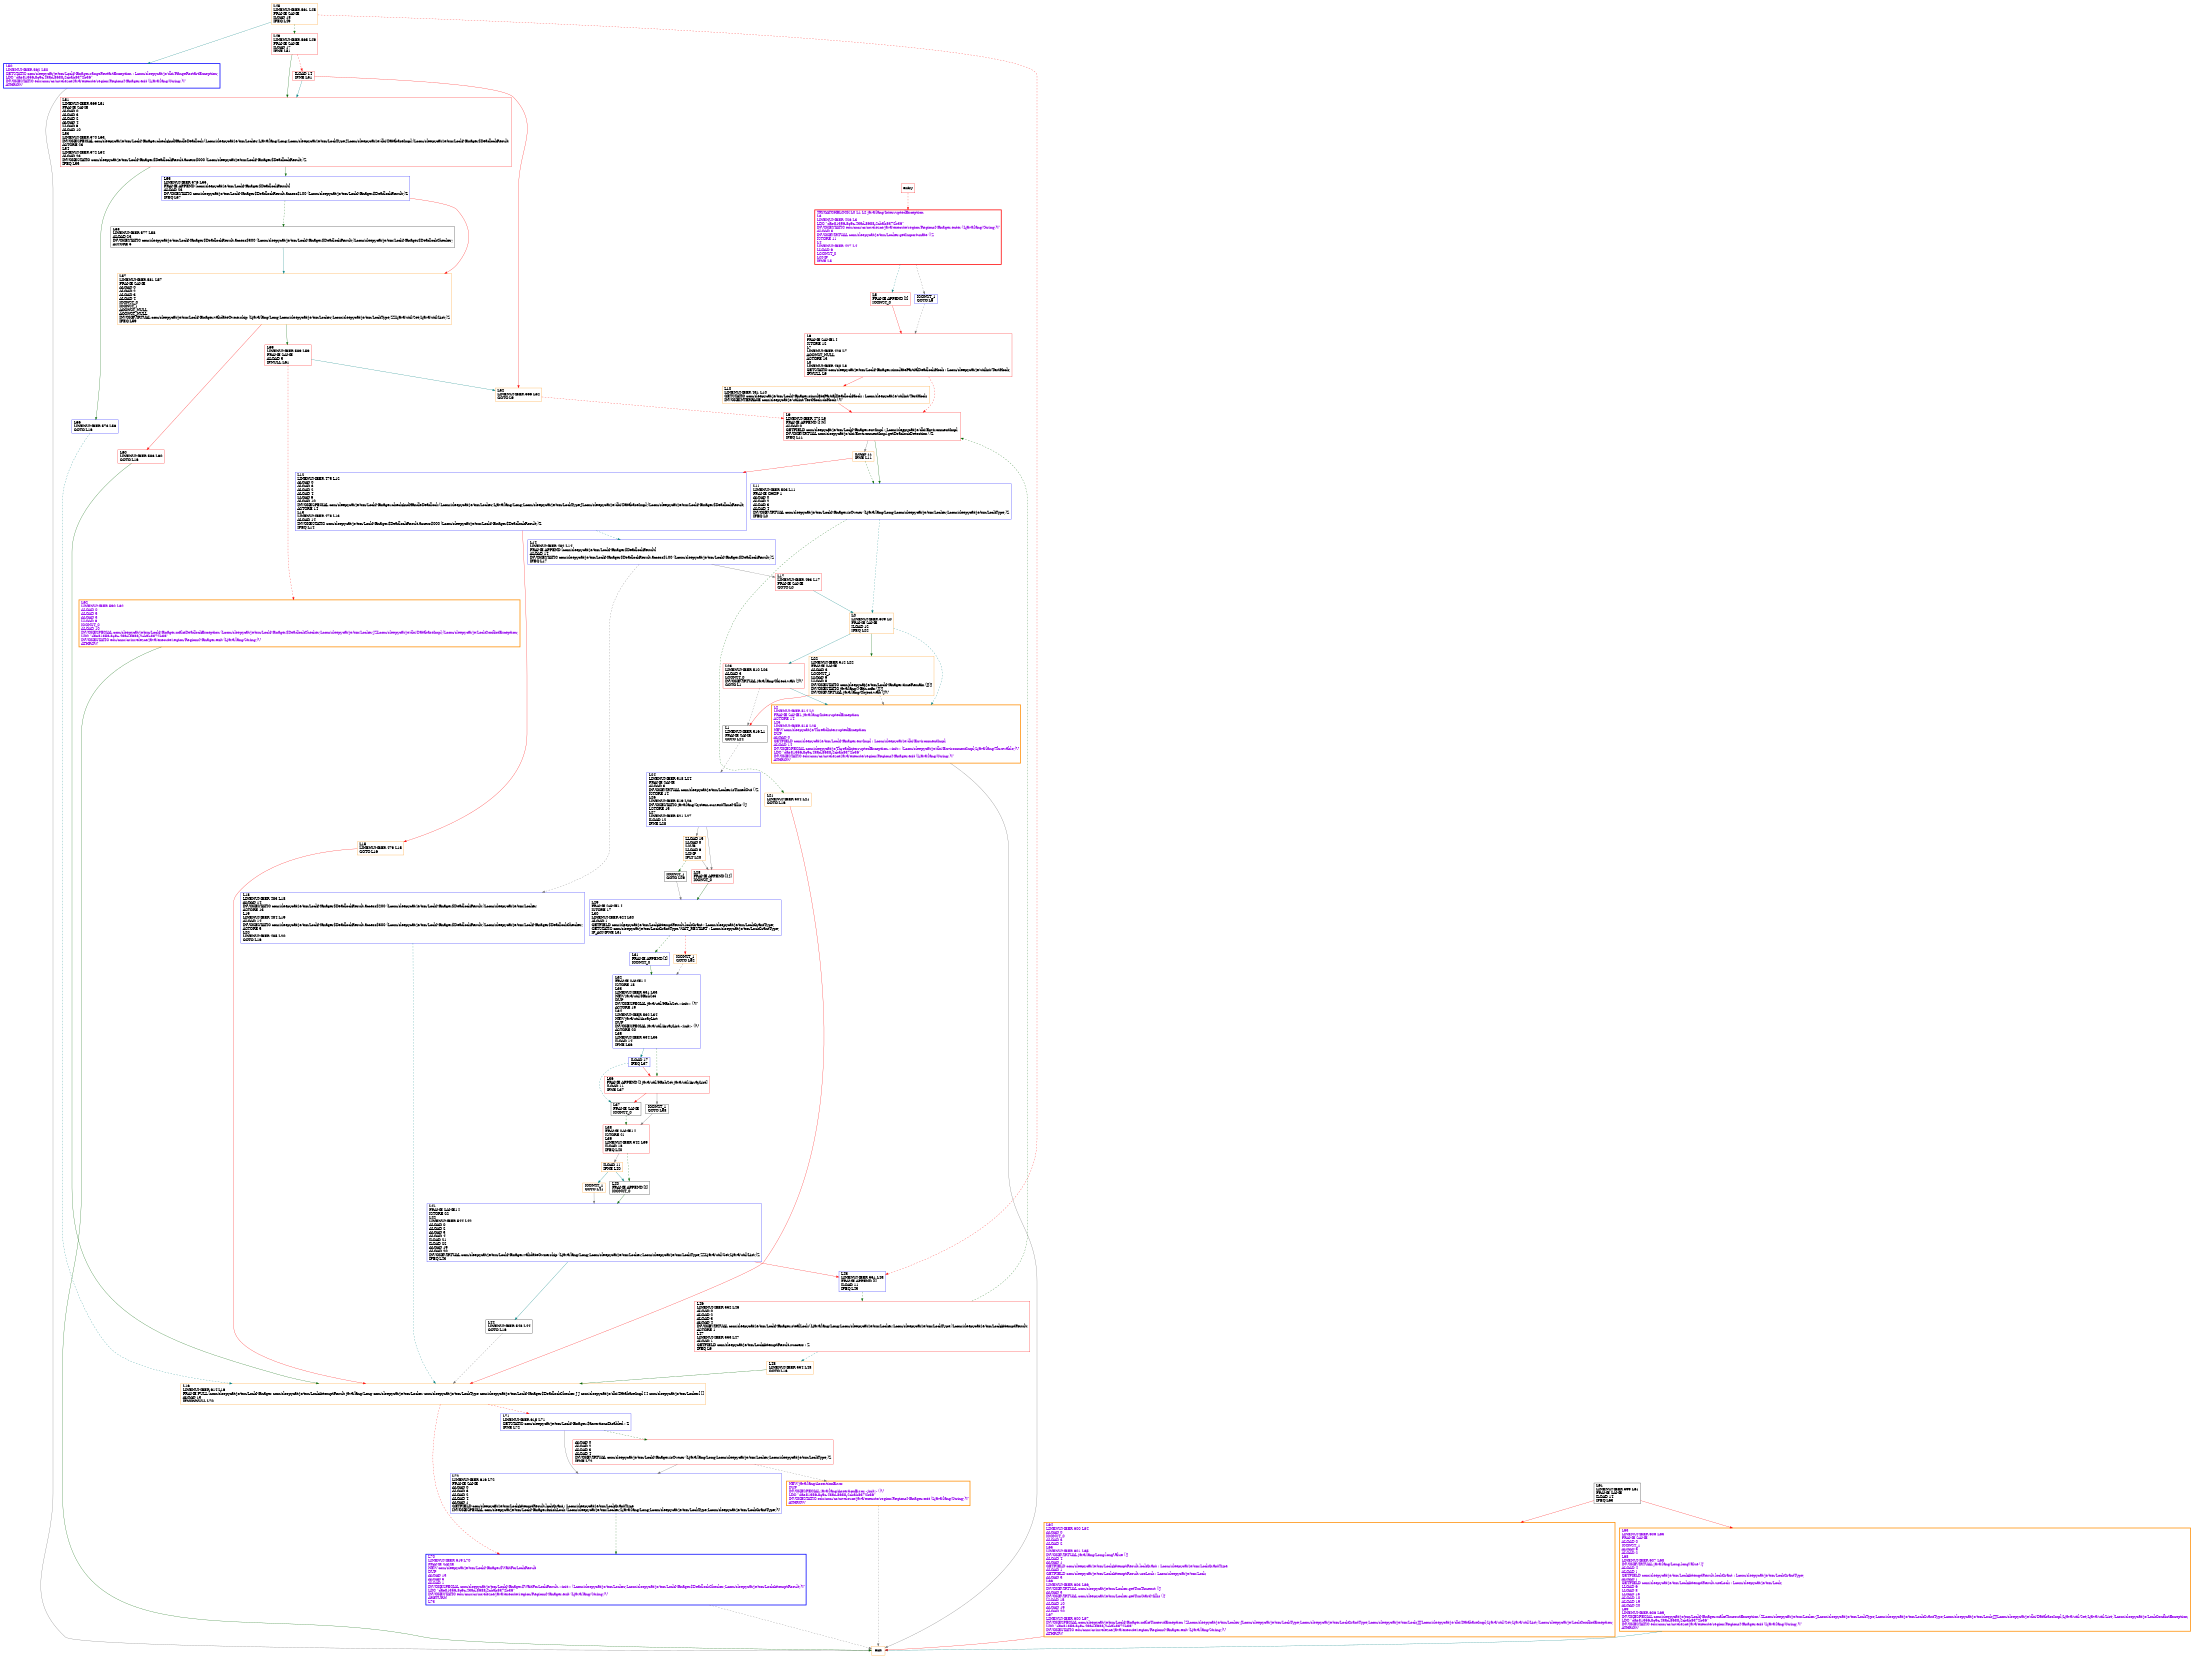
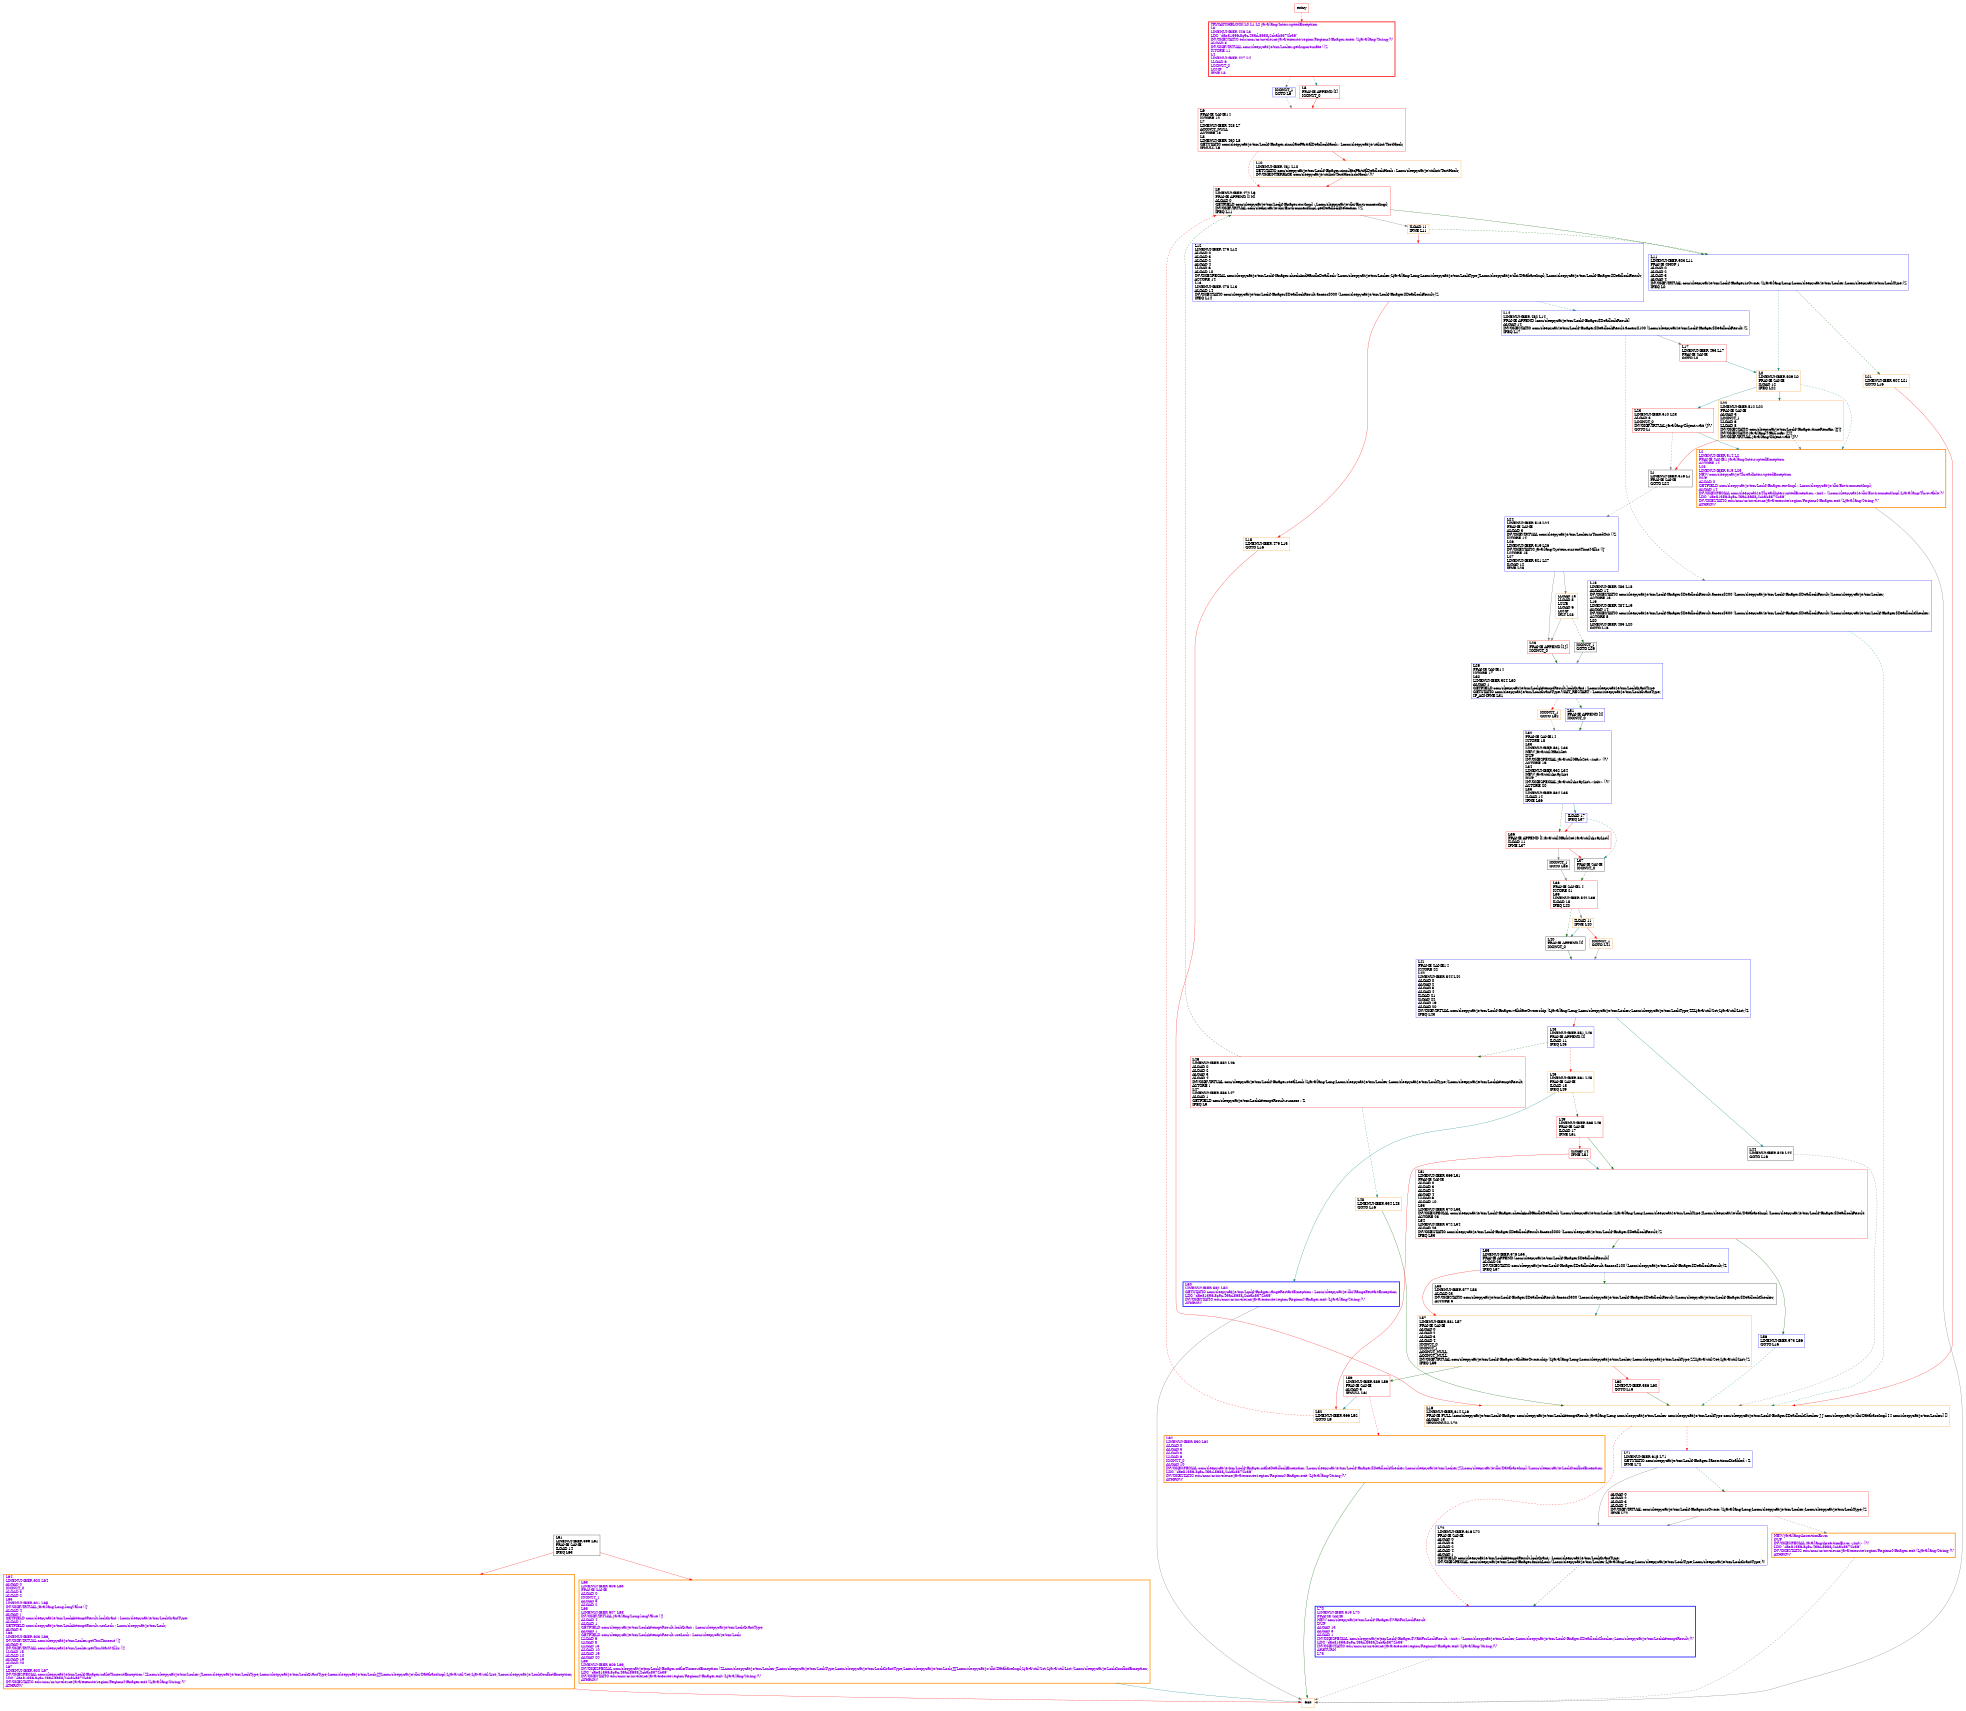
(1037, 352) -> (1571, 1058)
(604, 1177) -> (1591, 932)
